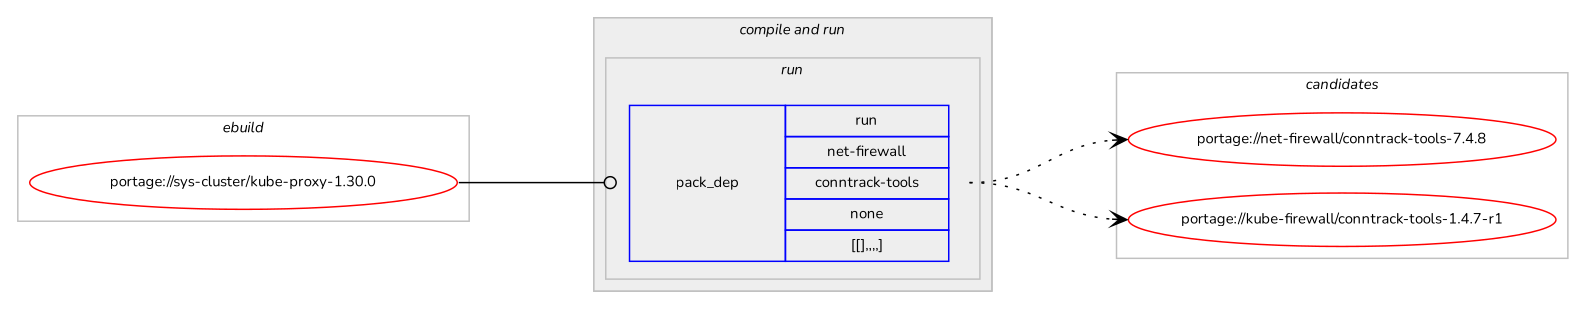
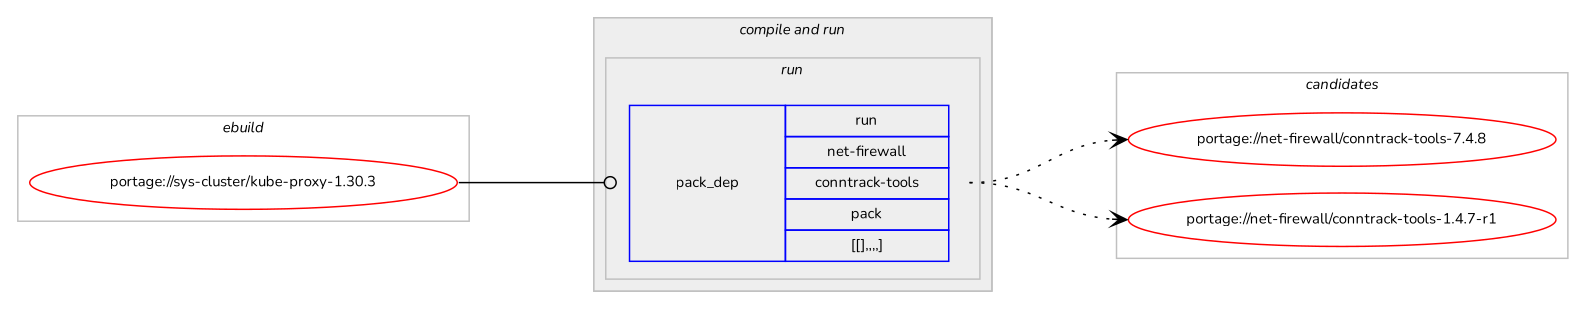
(243, 183) -> (243, 183)
(867, 214) -> (867, 214)
(1342, 220) -> (1342, 220)
